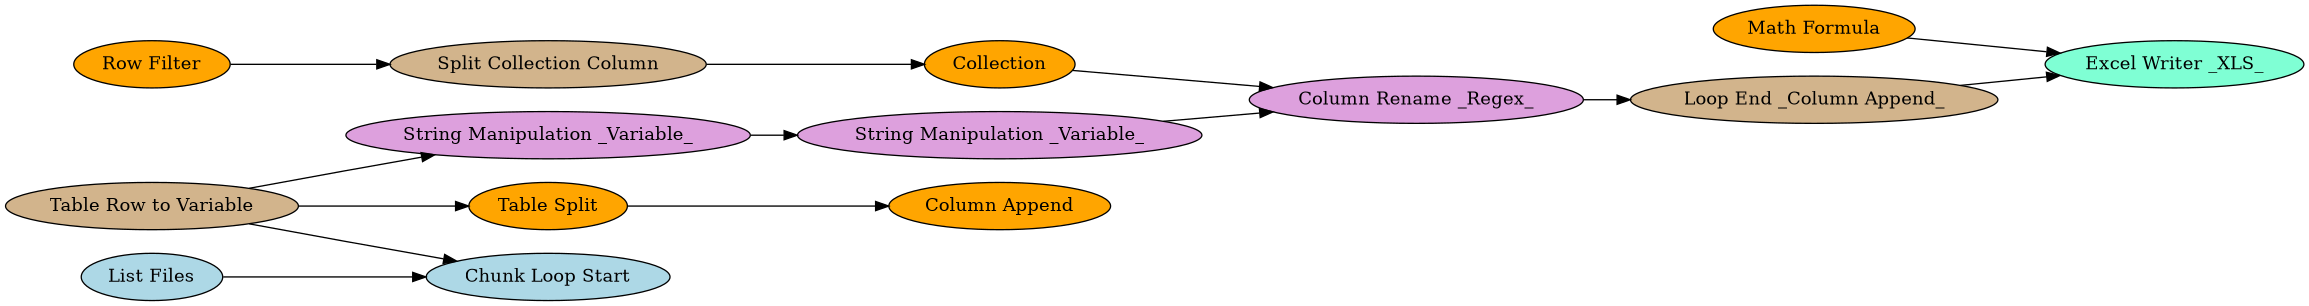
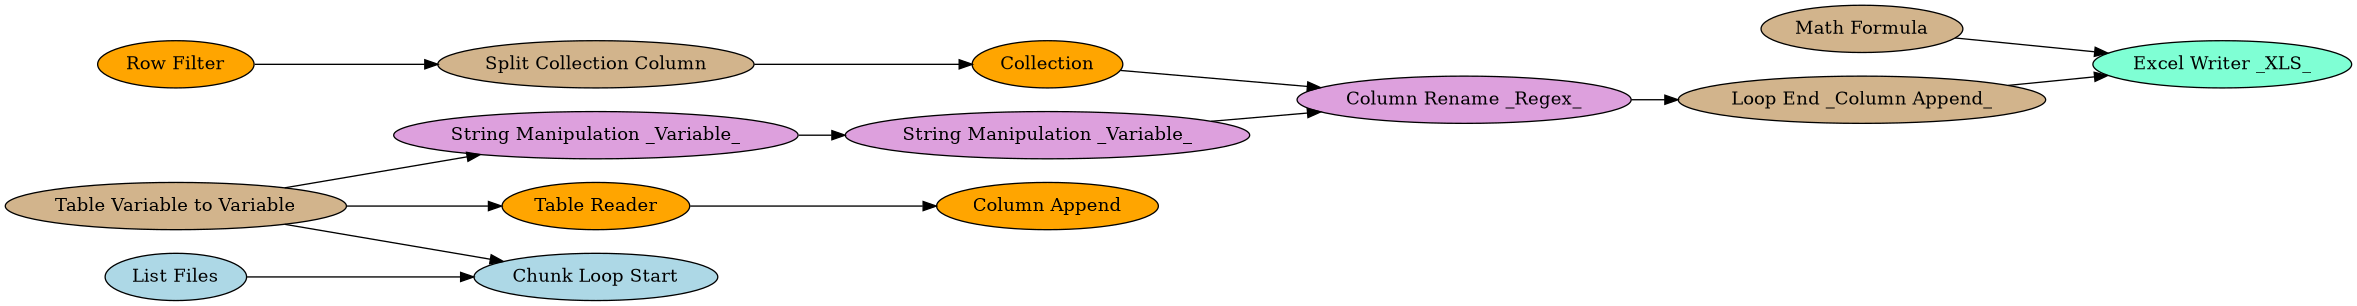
(1814, 29) -> (1862, 29)
(152, 206) -> (176, 206)
(548, 206) -> (596, 206)
